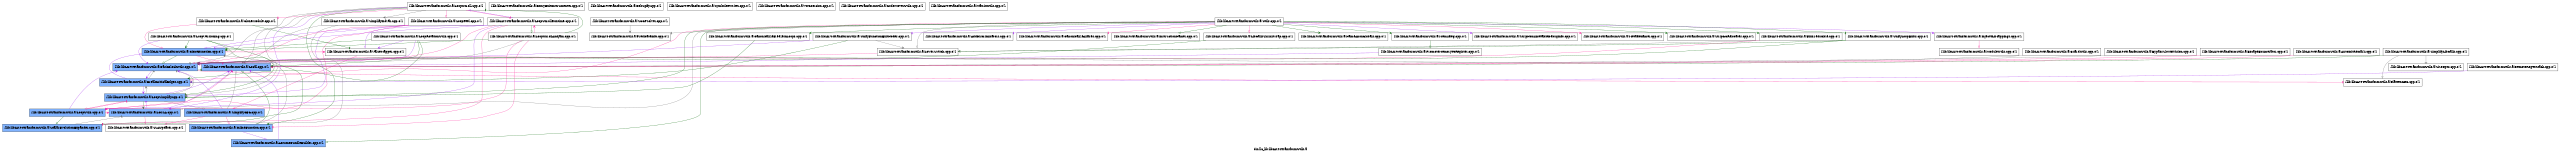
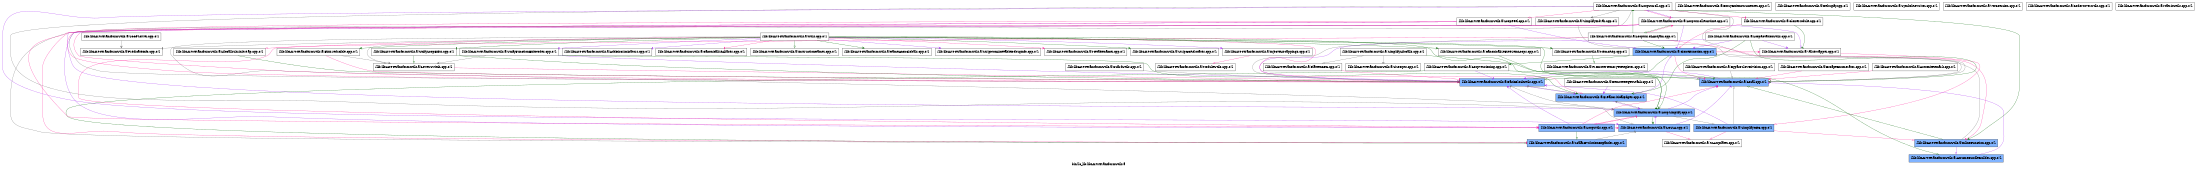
(188, 43) -> (1572, 60)
(299, 44) -> (1717, 43)
(1056, 79) -> (1403, 75)
